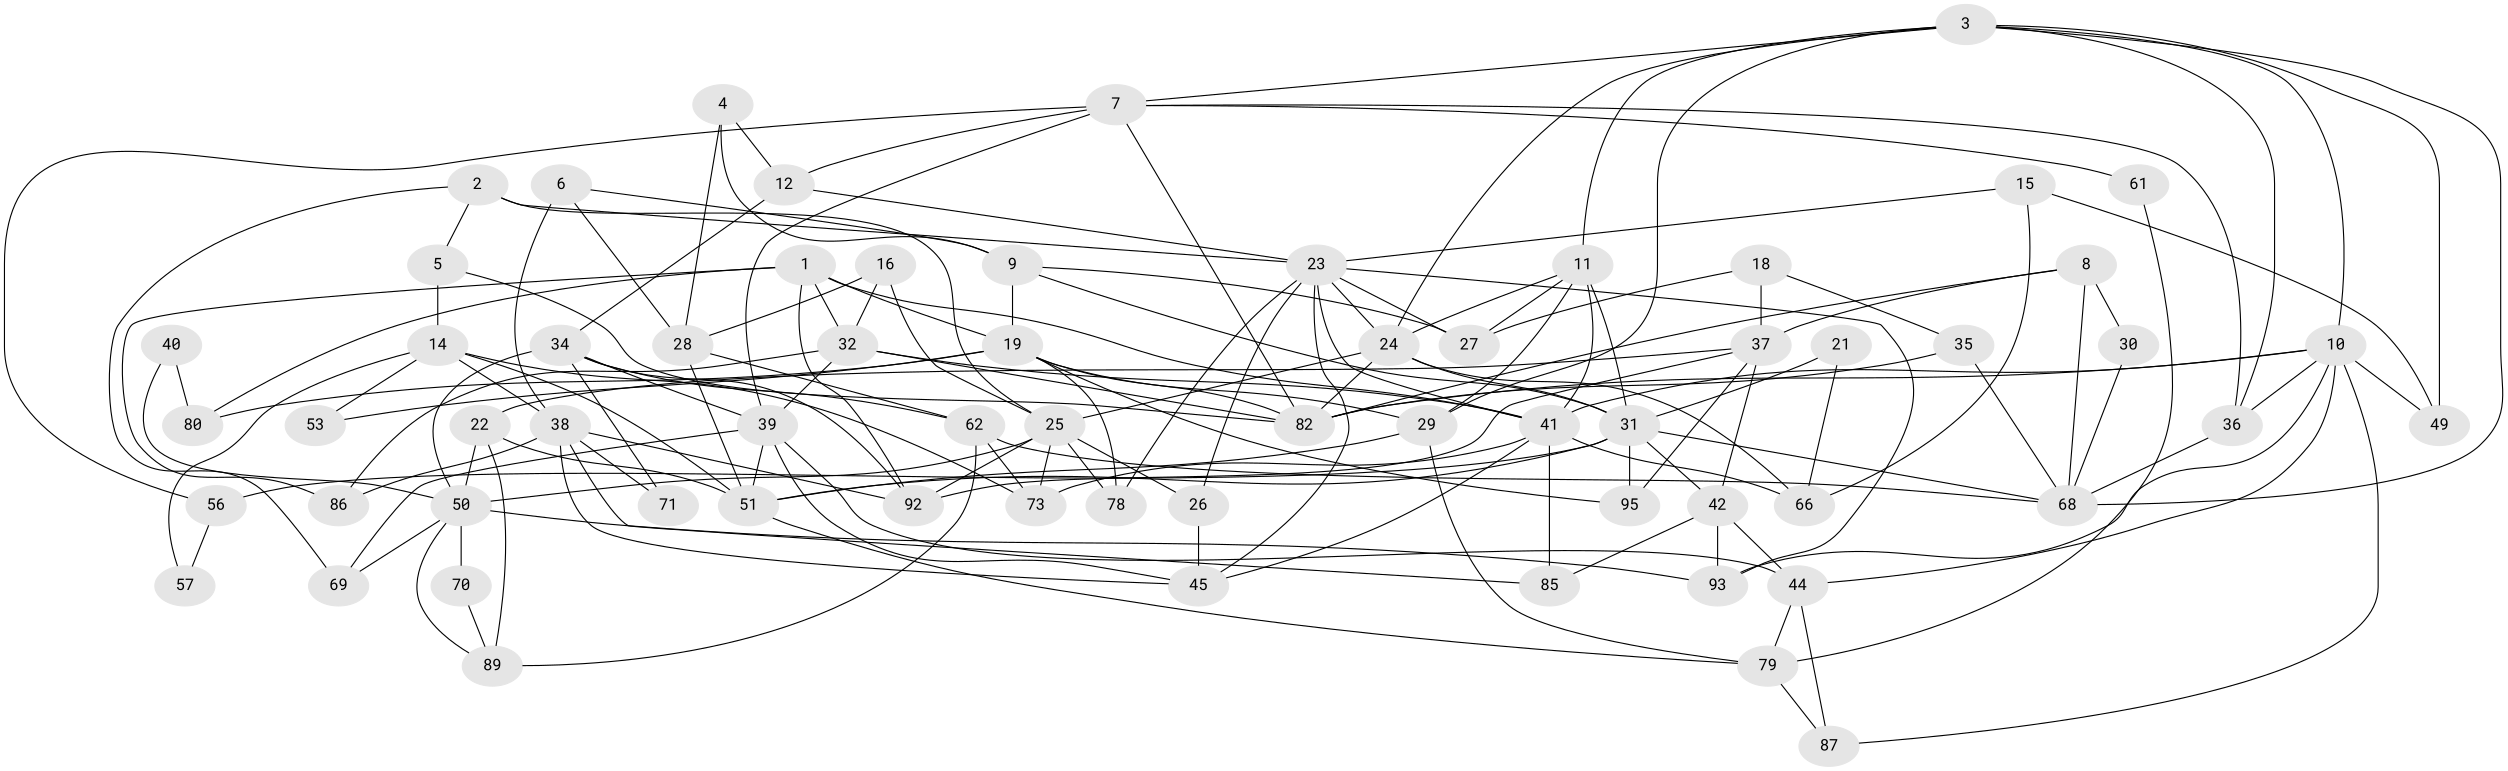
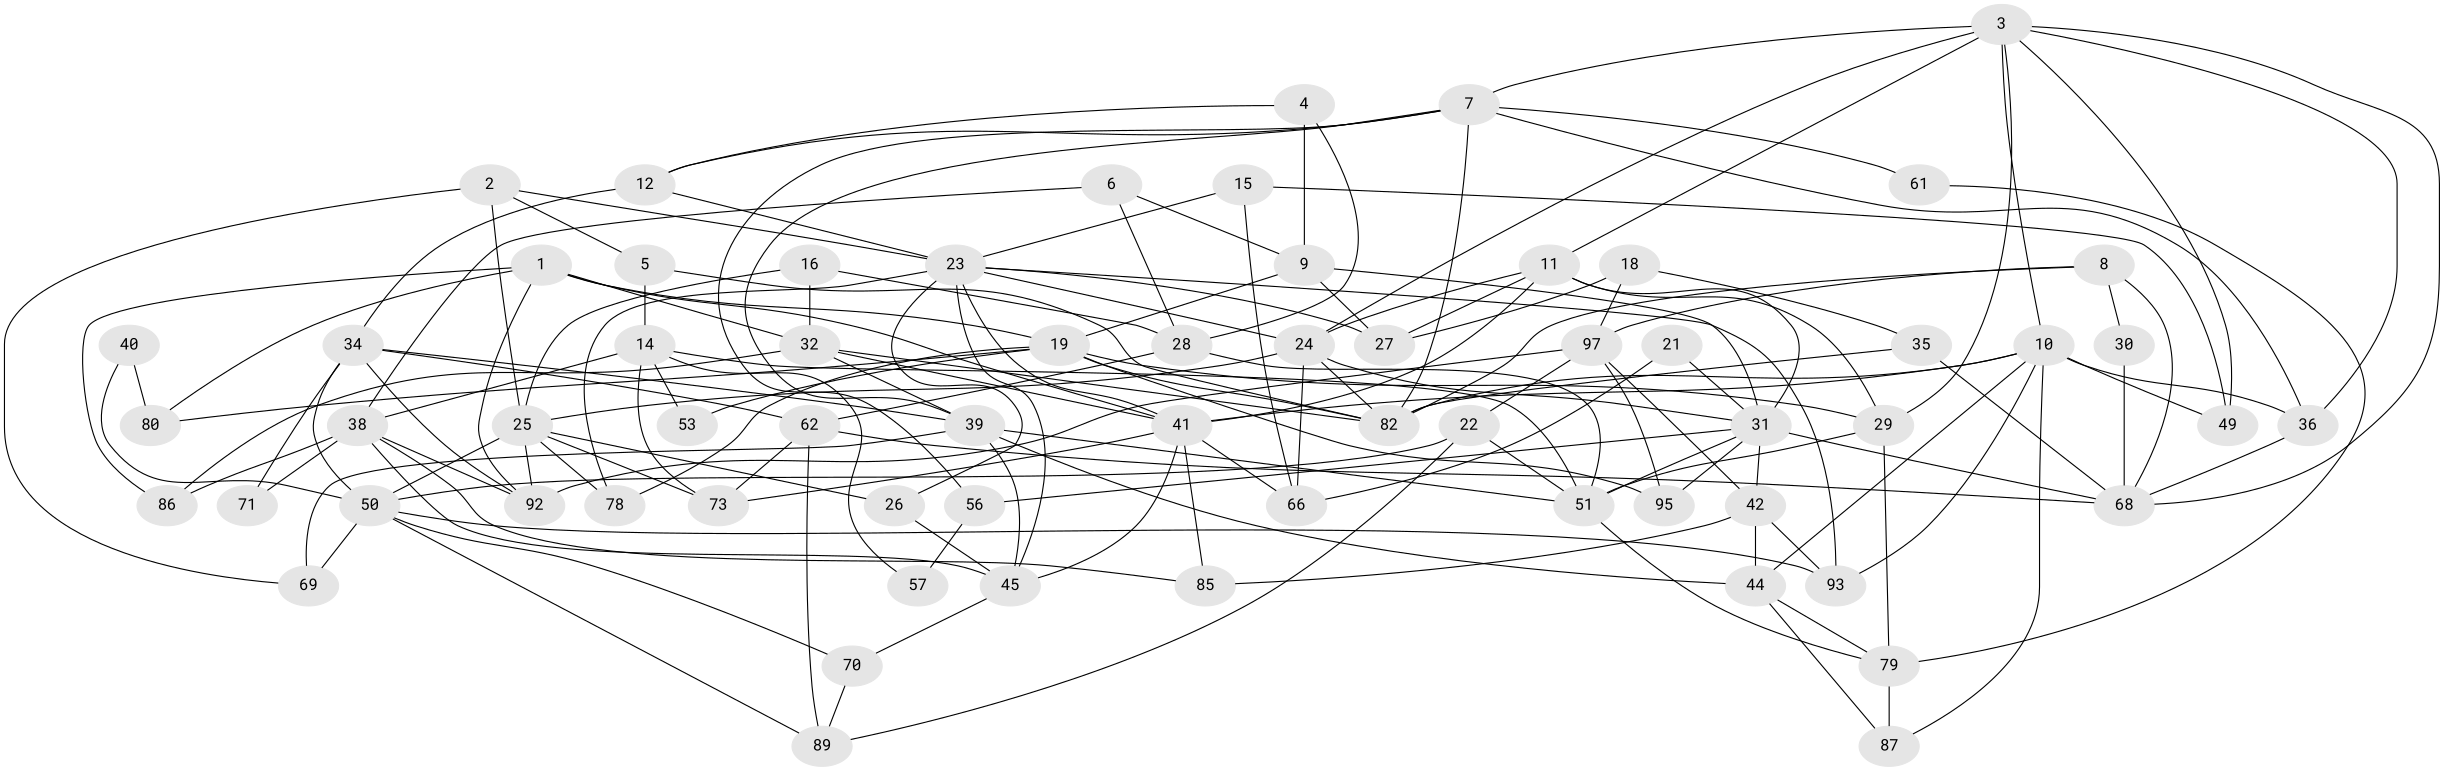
(1761, 345) -> (1592, 345)
none -> (931, 626)
